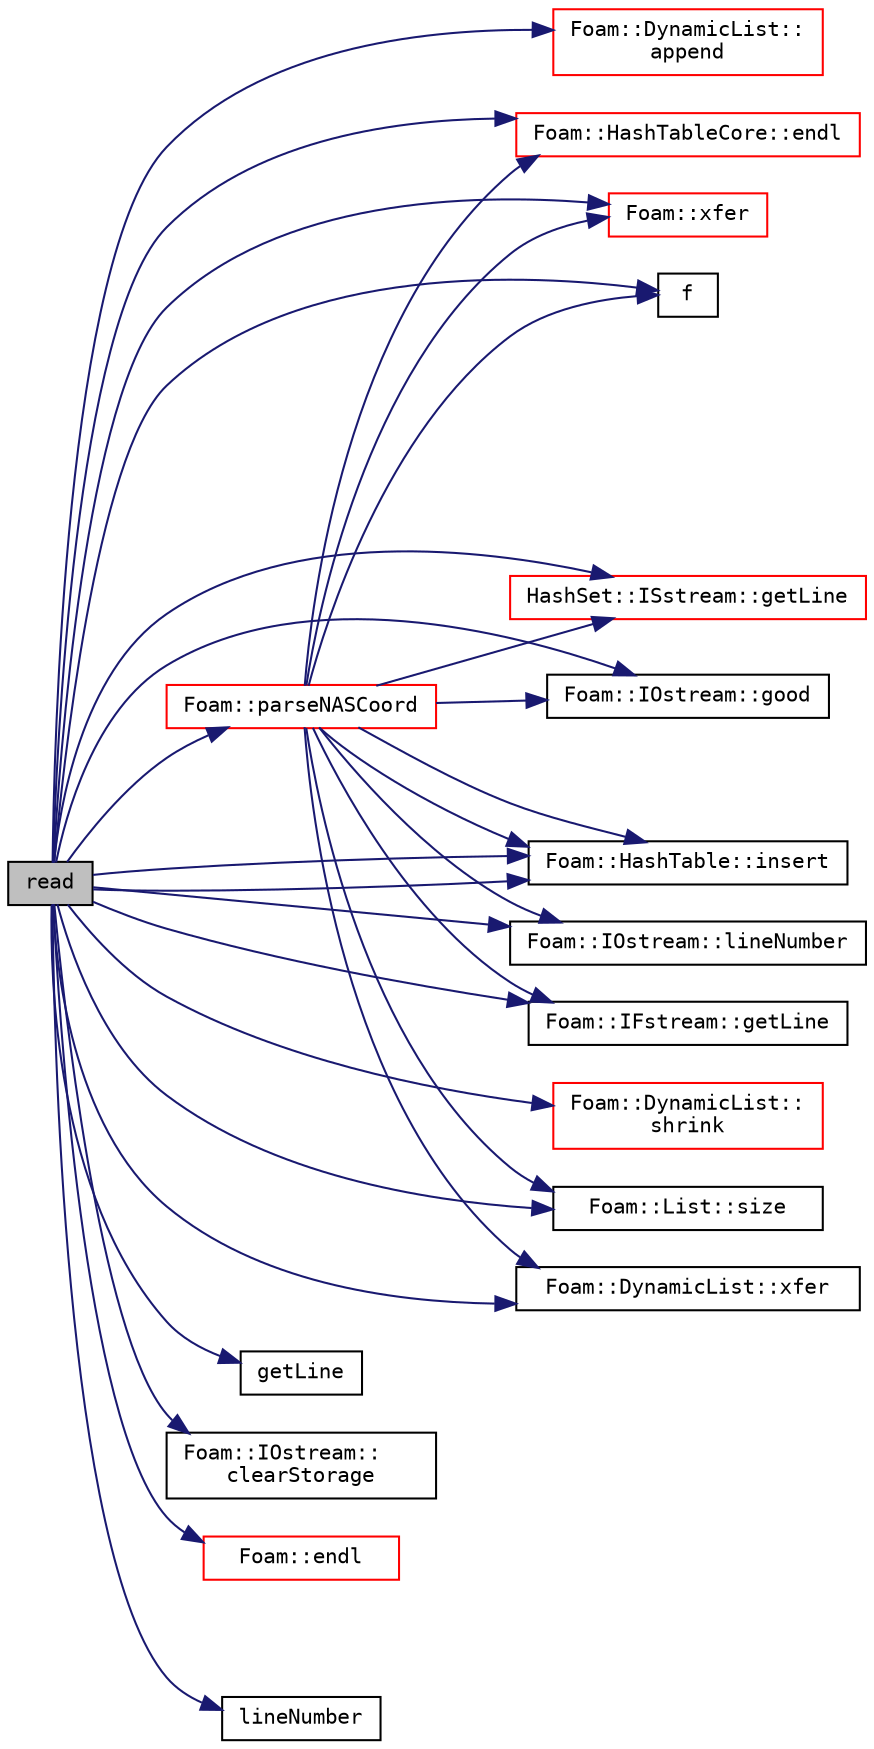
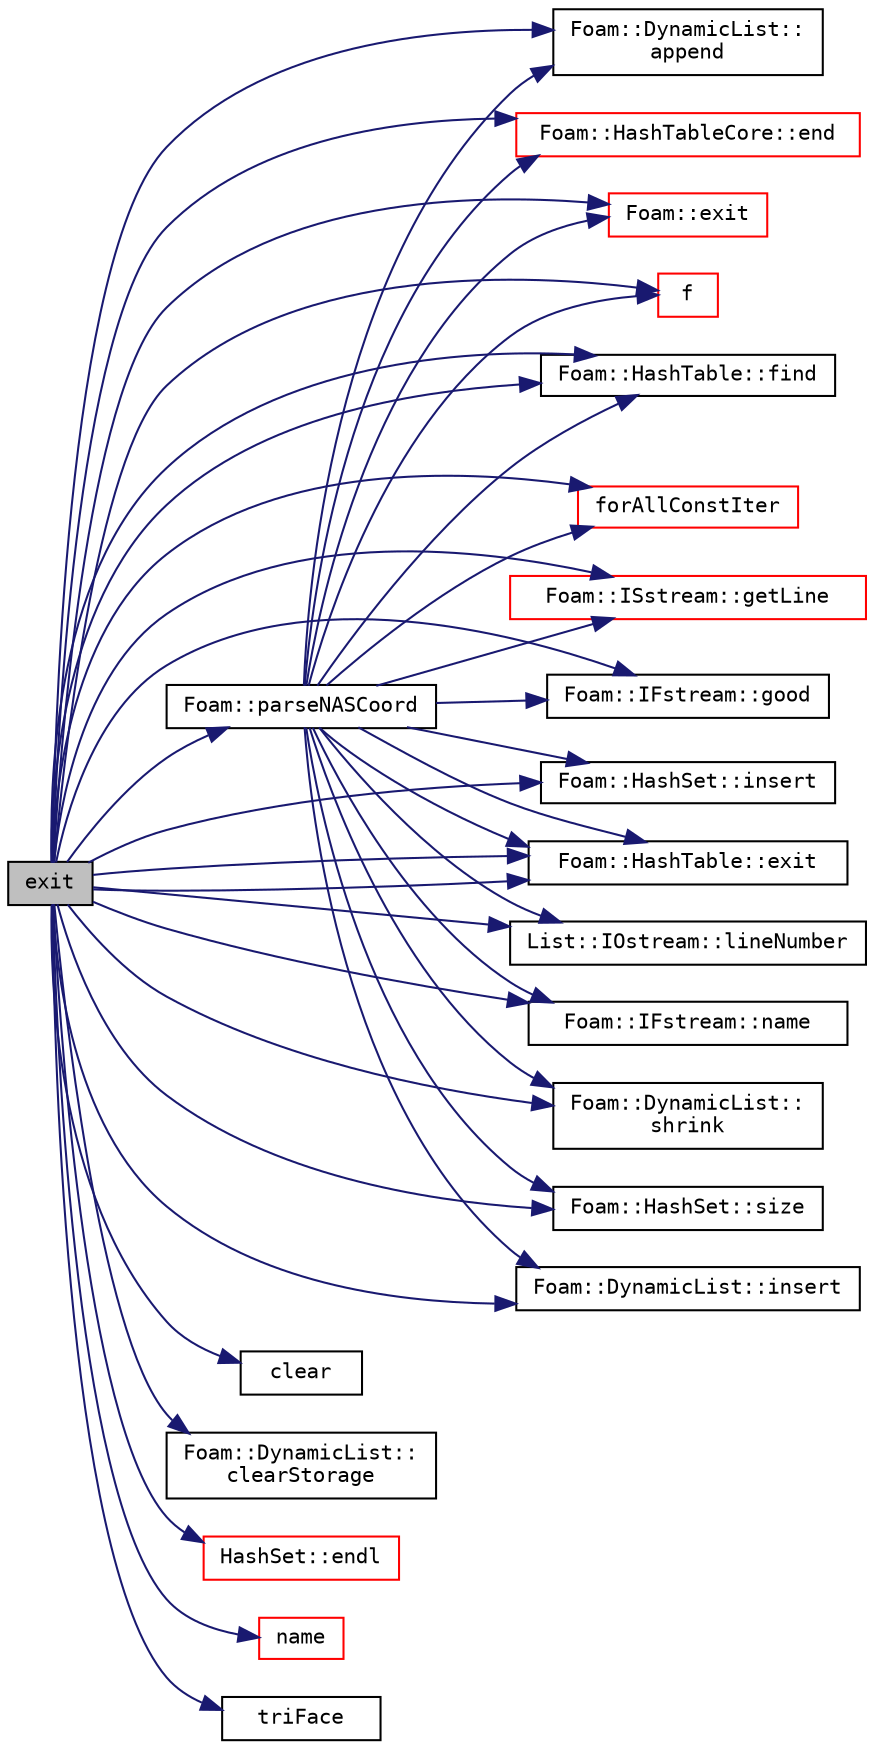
(688, 42) -> (688, 42)
(688, 135) -> (688, 135)
(688, 215) -> (688, 215)
(688, 295) -> (688, 295)
none -> (360, 356)
none -> (688, 375)
none -> (688, 507)
(688, 598) -> (688, 598)
(688, 696) -> (688, 696)
(301, 707) -> (301, 707)
none -> (688, 783)
(688, 863) -> (688, 863)
(50, 883) -> (50, 883)
none -> (399, 931)
(688, 943) -> (688, 943)
(688, 1023) -> (688, 1023)
(688, 1116) -> (688, 1116)
(688, 1208) -> (688, 1208)
(688, 1289) -> (688, 1289)
(301, 1373) -> (301, 1373)
(301, 1466) -> (301, 1466)
(301, 1558) -> (301, 1558)
none -> (301, 1638)
(301, 1719) -> (301, 1719)
